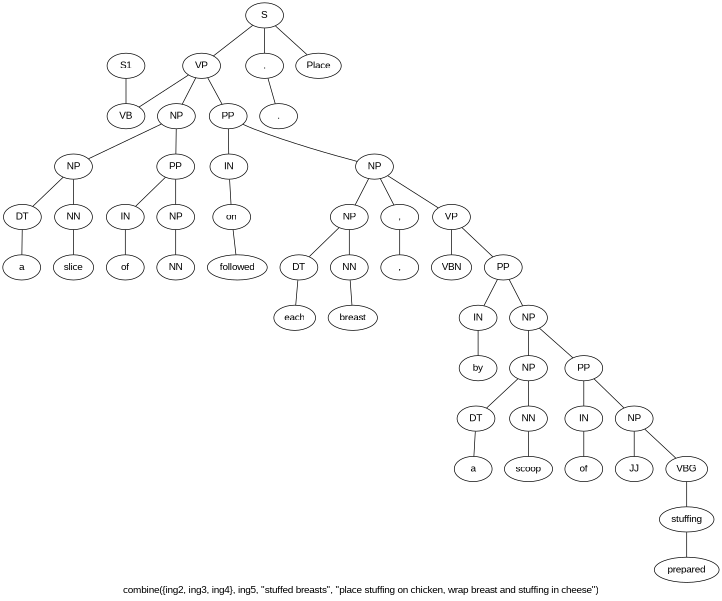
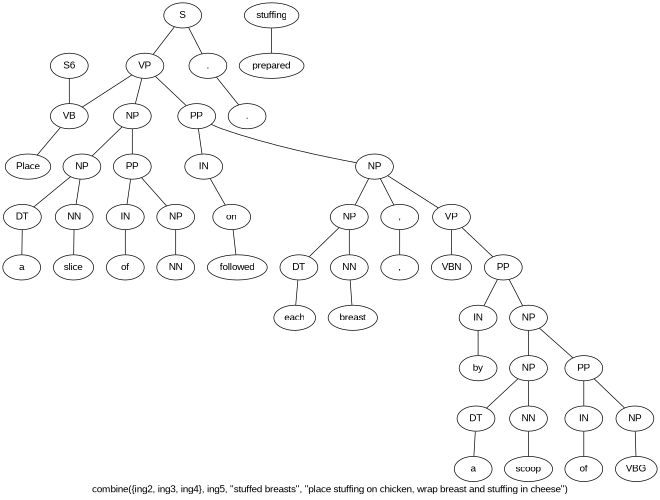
(291, 40) -> (49, 141)
(126, 66) -> (69, 66)
(634, 469) -> none
(687, 494) -> none
